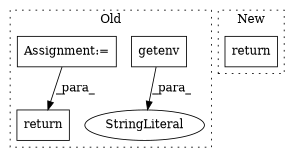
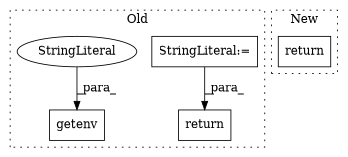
(67, 52) -> (205, 52)
(153, 84) -> (77, 84)
